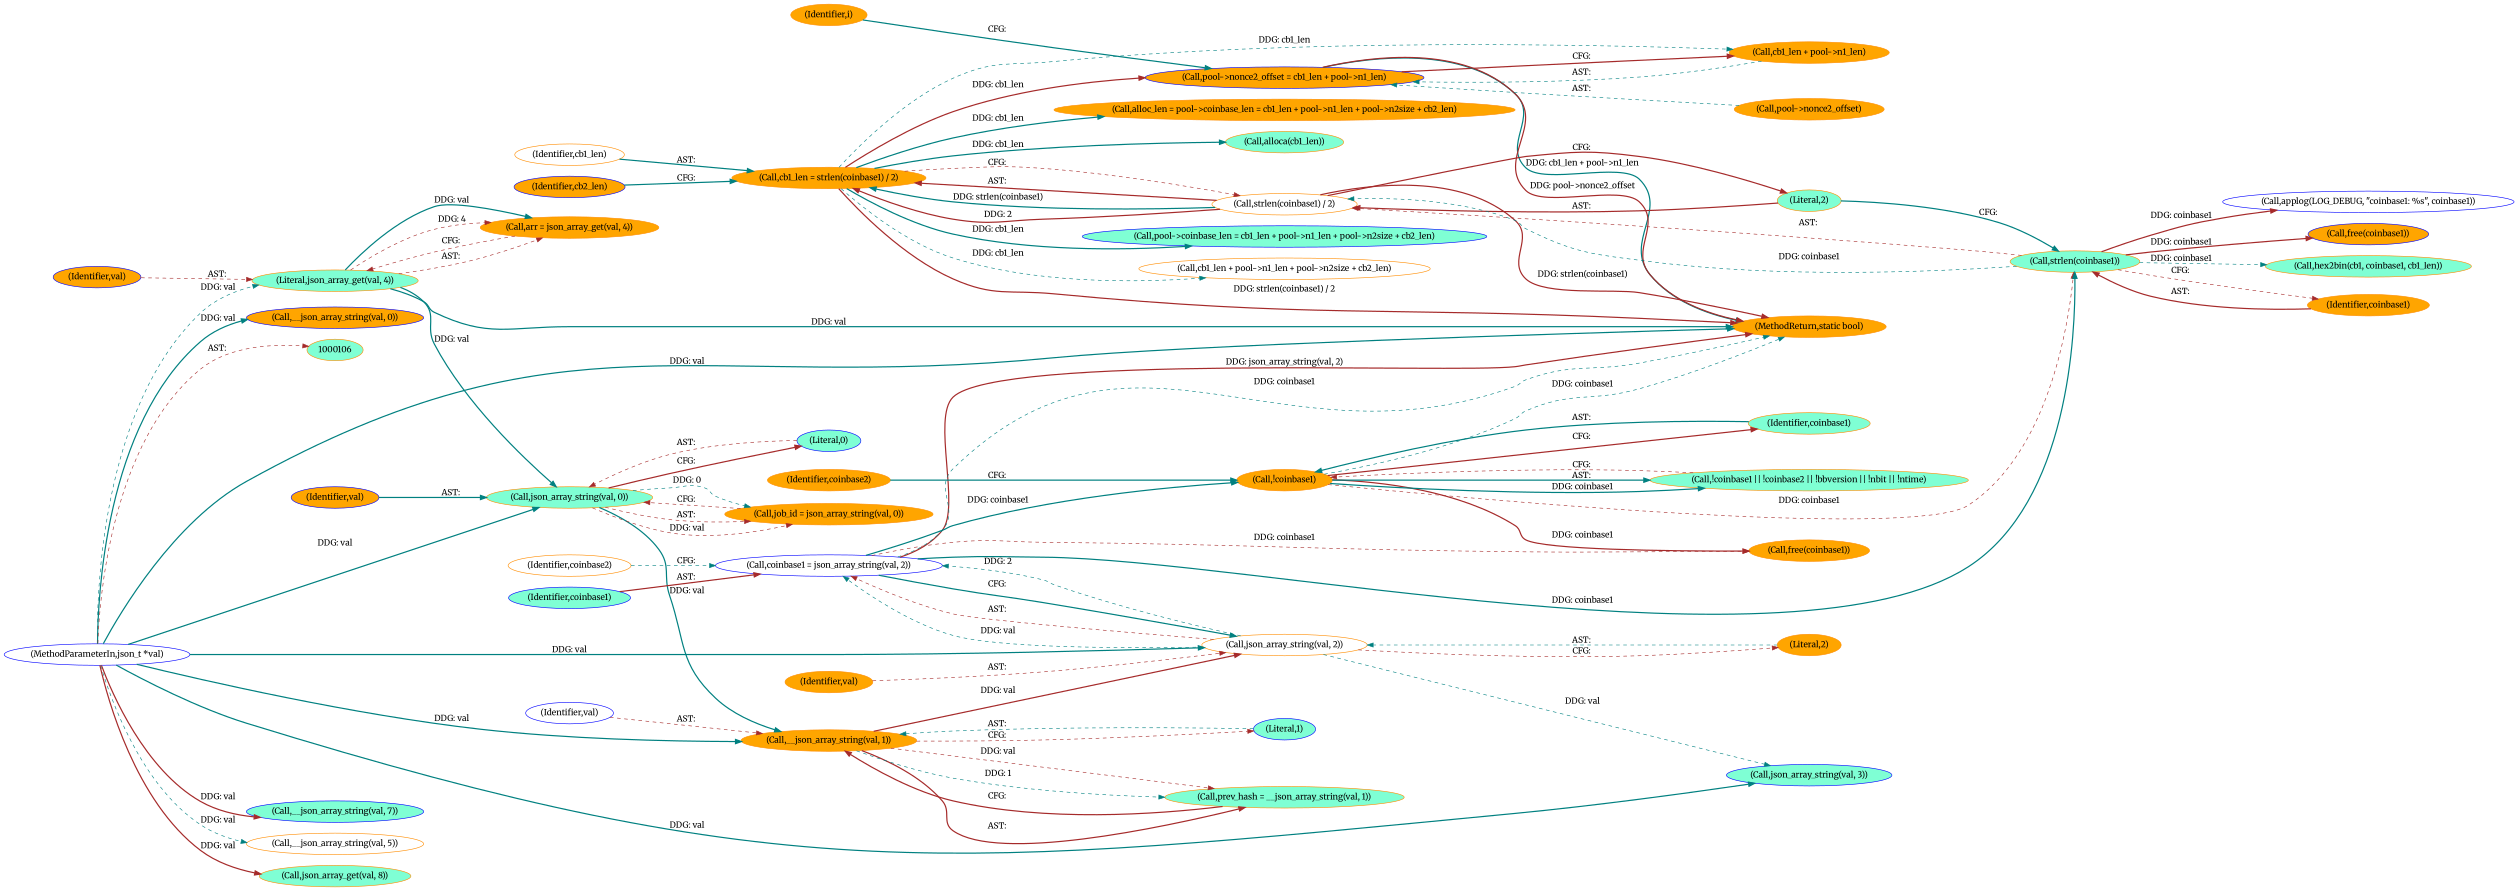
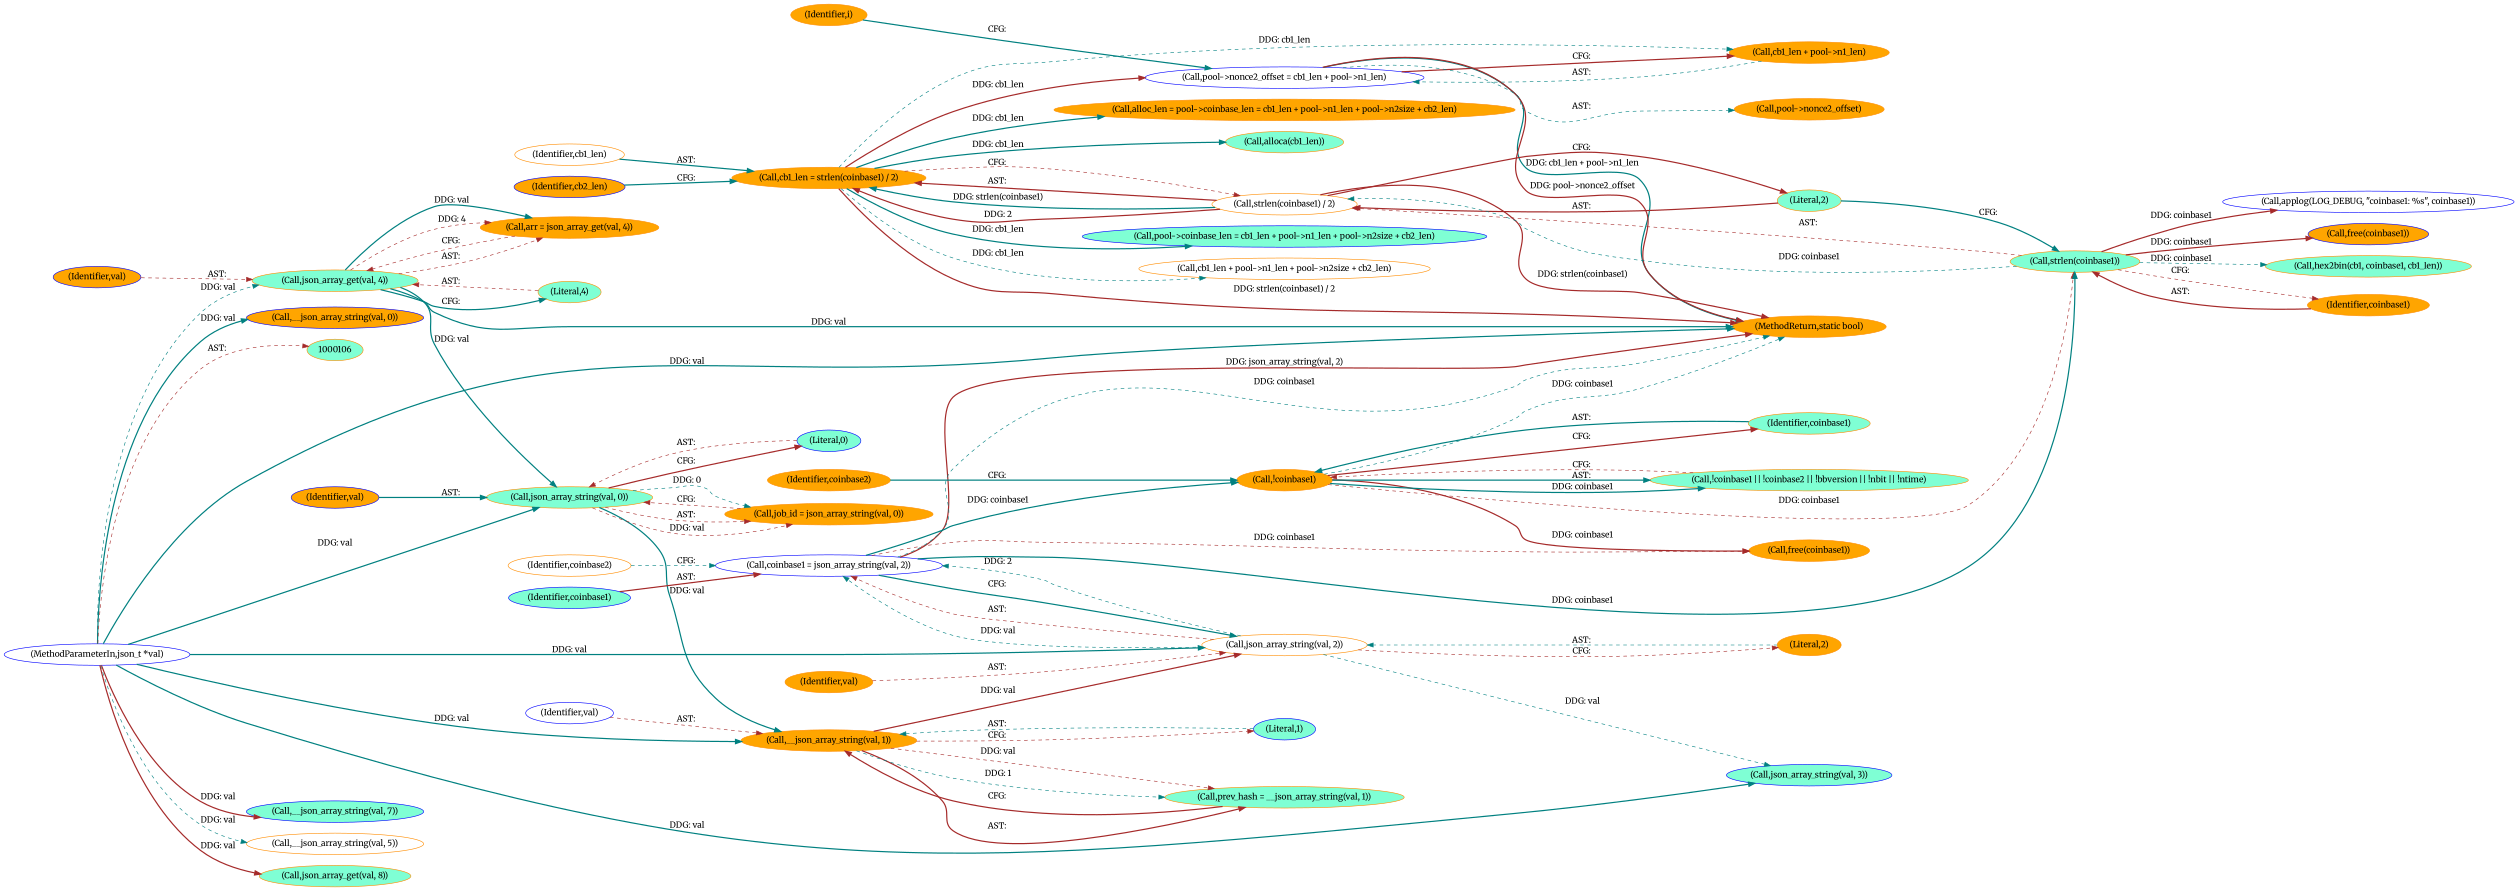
(1285, 78) -> (1285, 78)
(1568, 96) -> (1529, 113)
(335, 281) -> (335, 281)
none -> (570, 292)
